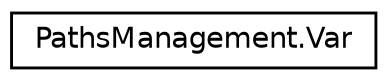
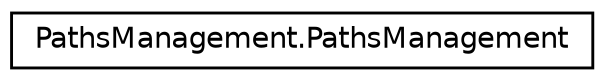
(194, 40) -> (302, 40)
